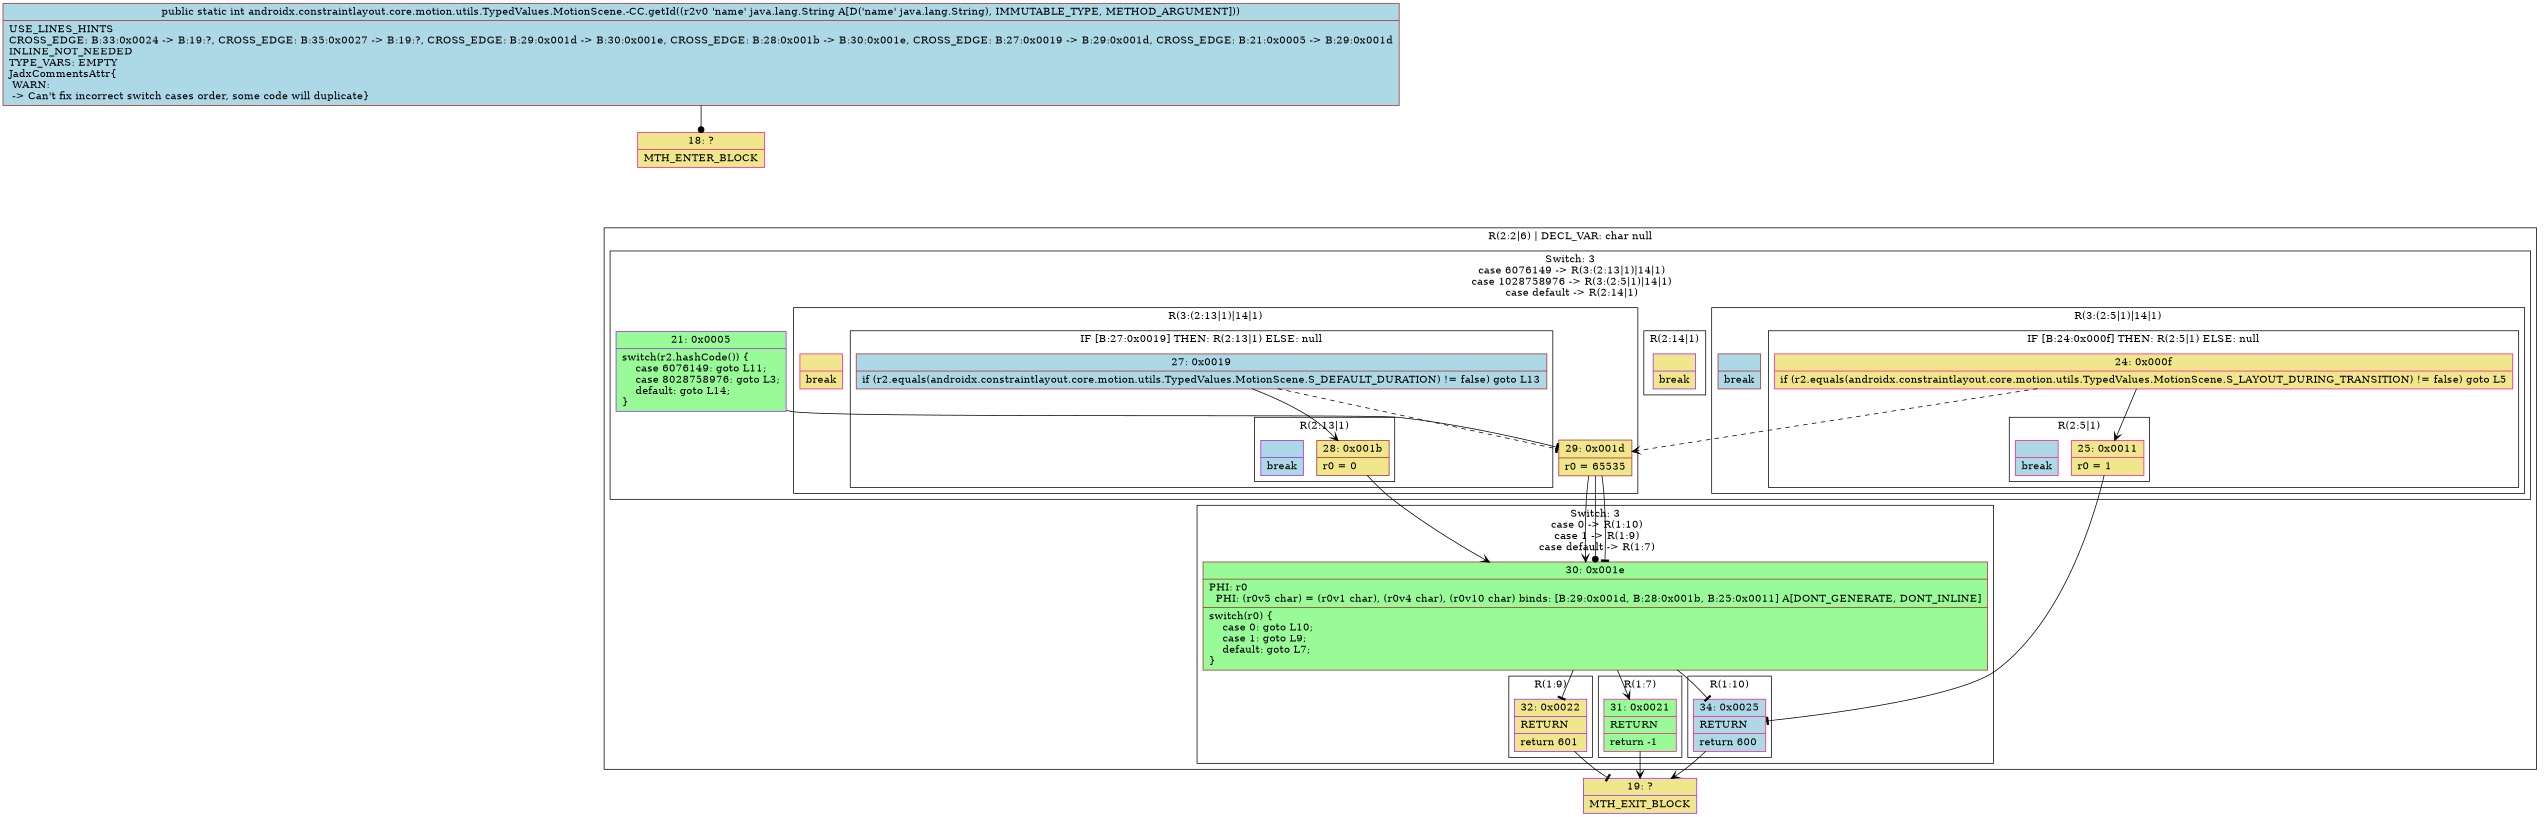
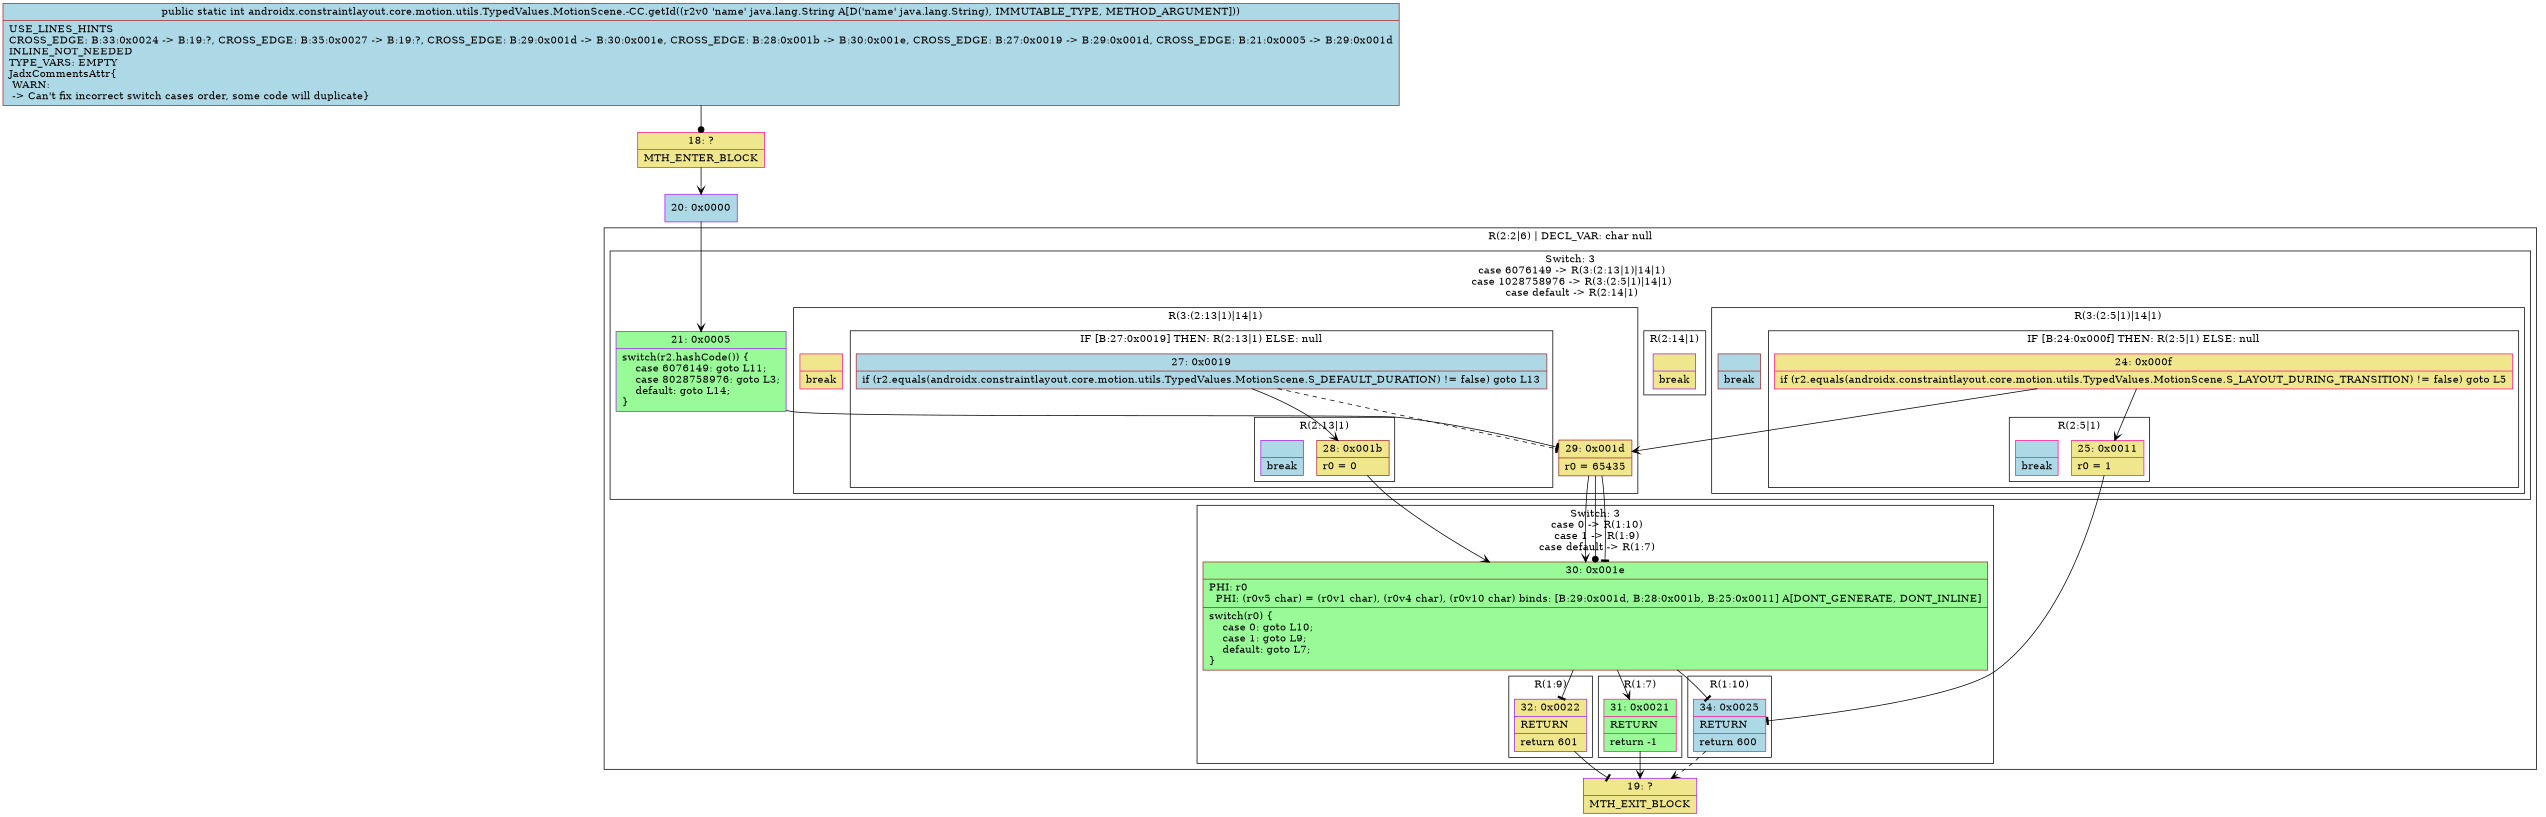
none -> (701, 208)
(1838, 419) -> (1838, 419)
(1595, 467) -> (1595, 467)
(1692, 764) -> (1692, 764)
